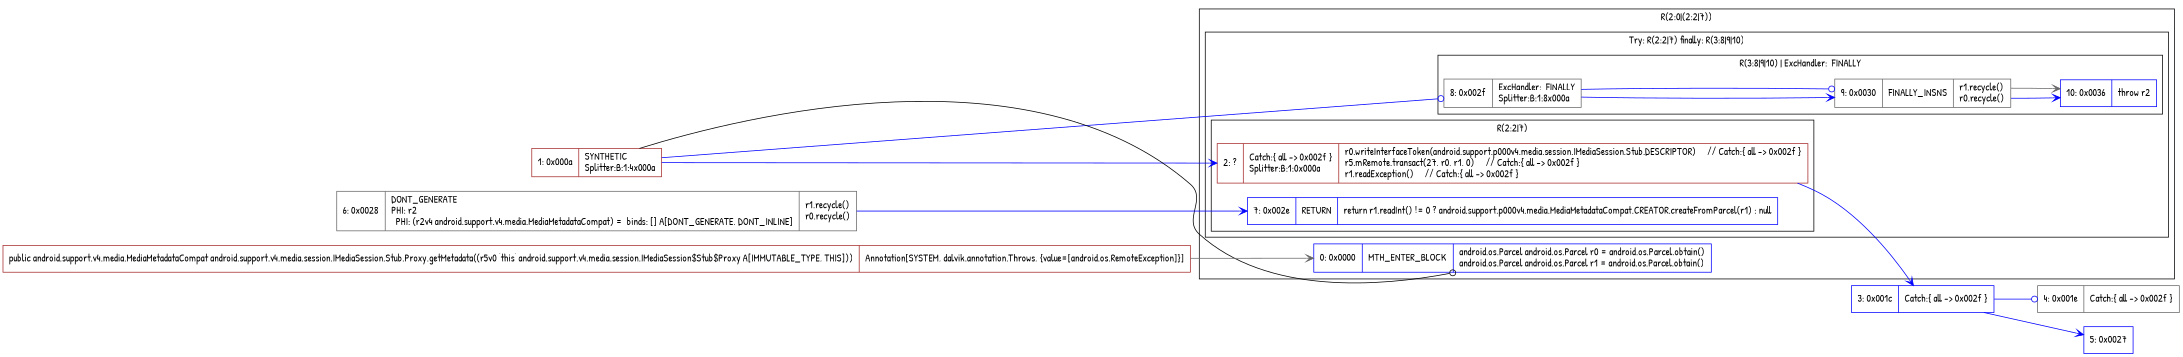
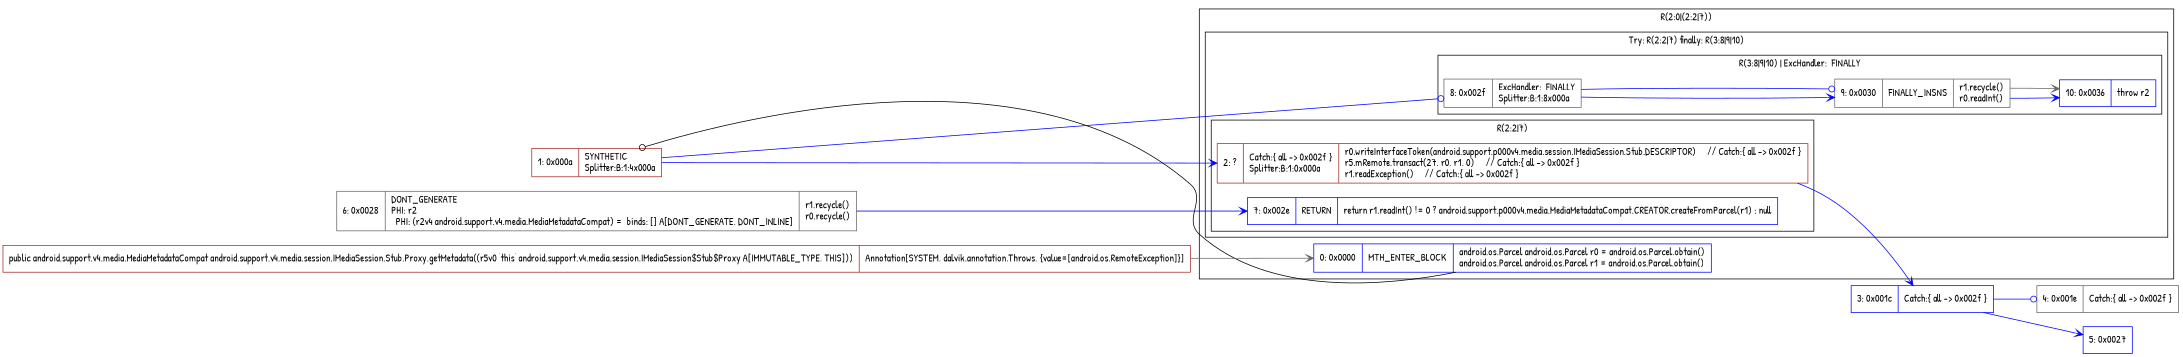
(1982, 98) -> (1981, 98)
(1056, 117) -> (1104, 134)
